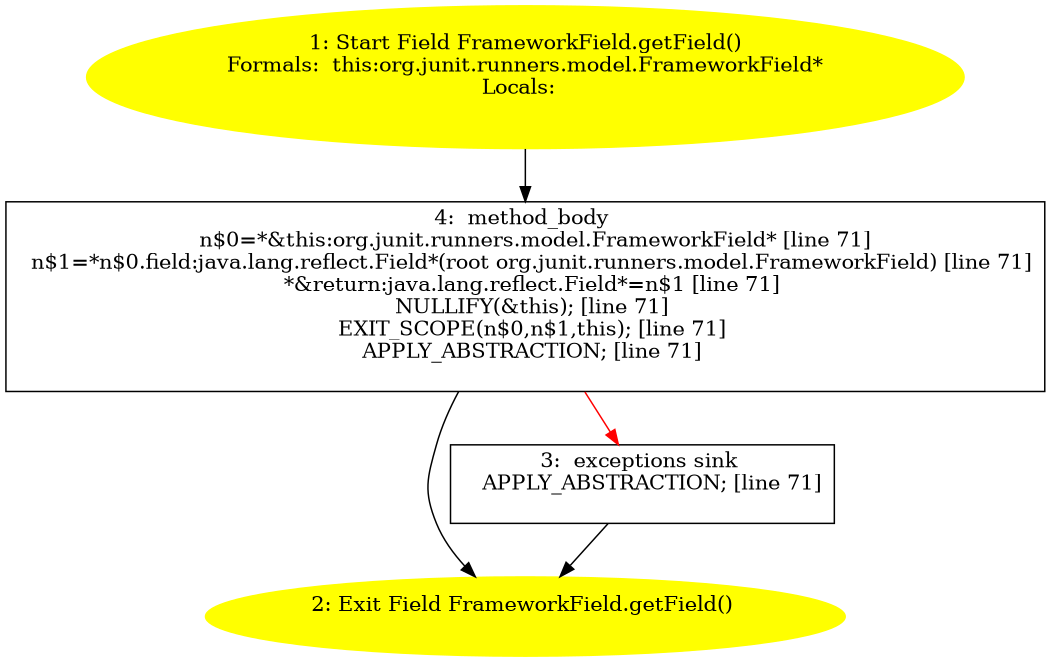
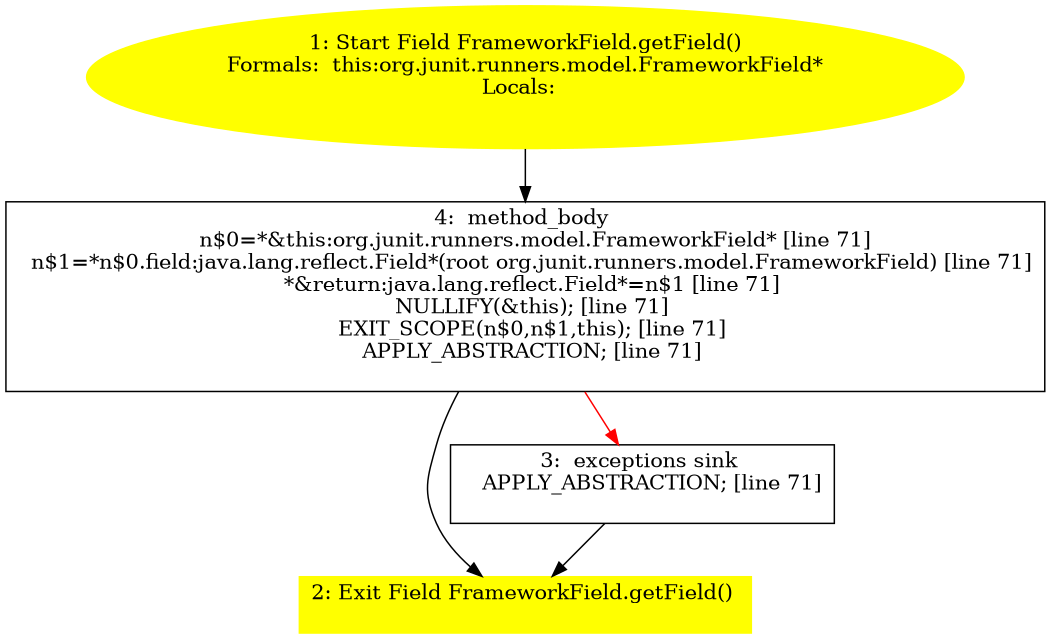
(525, 617) -> (525, 605)
